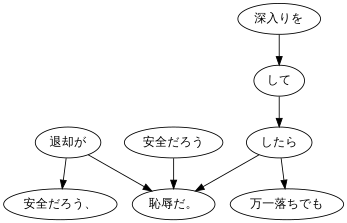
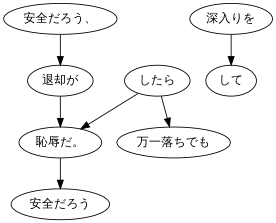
(279, 107) -> none
(65, 169) -> (60, 46)
(174, 169) -> (60, 169)
